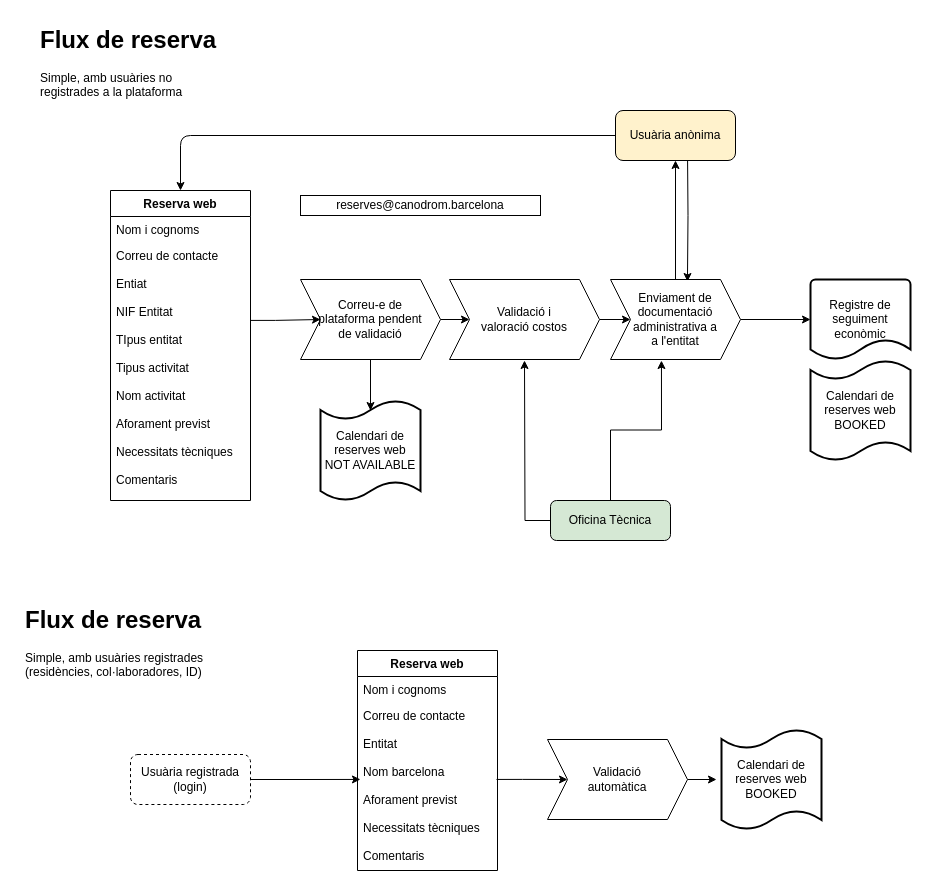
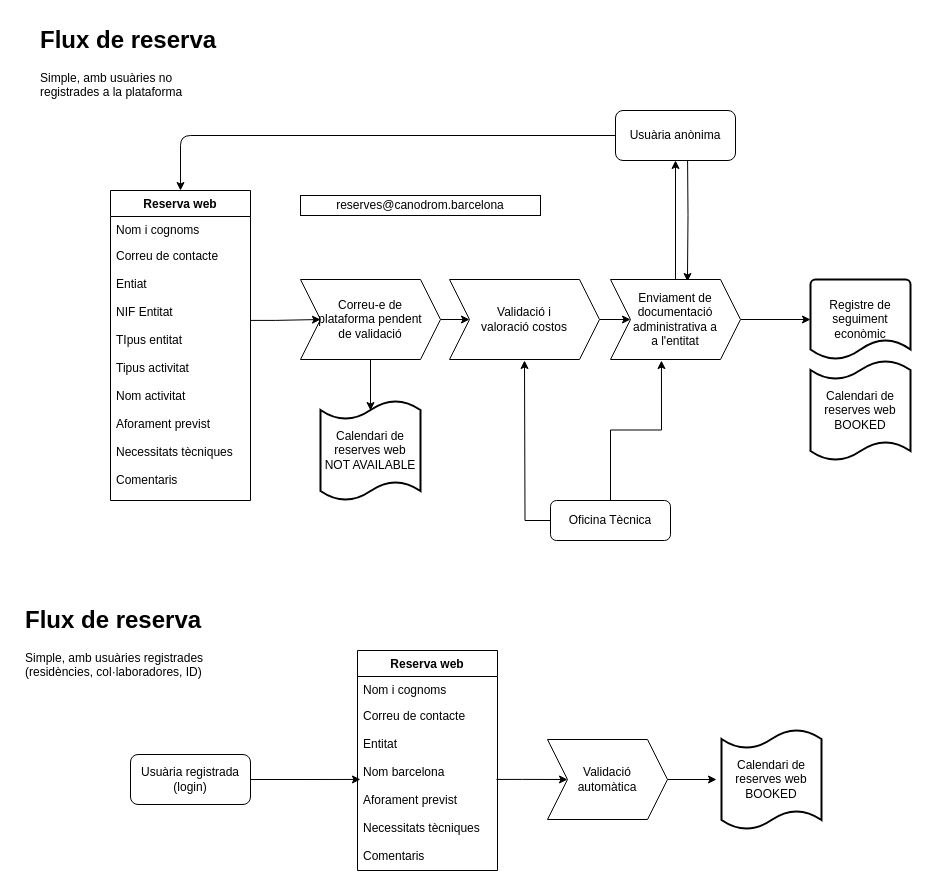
(676, 136) -> (676, 136)
(611, 521) -> (611, 521)
(191, 780) -> (191, 780)
(618, 780) -> (608, 780)
